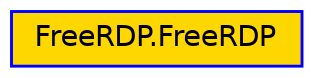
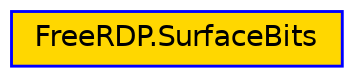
(157, 39) -> (177, 39)
